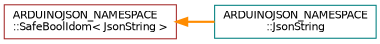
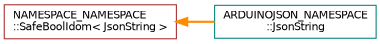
(90, 22) -> (90, 22)
